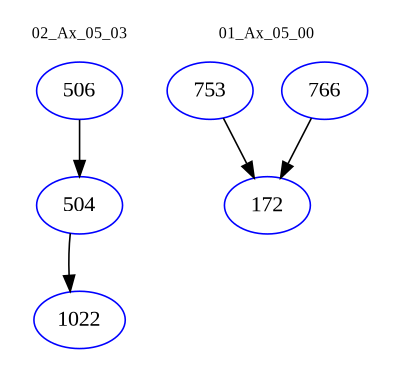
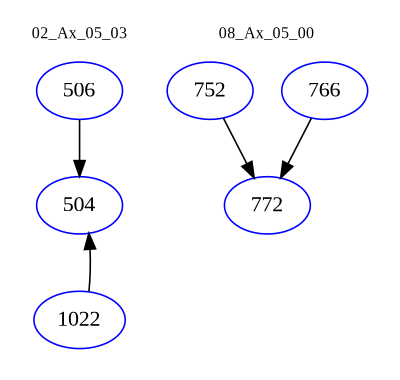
(267, 34) -> (267, 34)
(210, 91) -> (210, 91)
(267, 205) -> (267, 205)
(69, 254) -> (90, 270)
